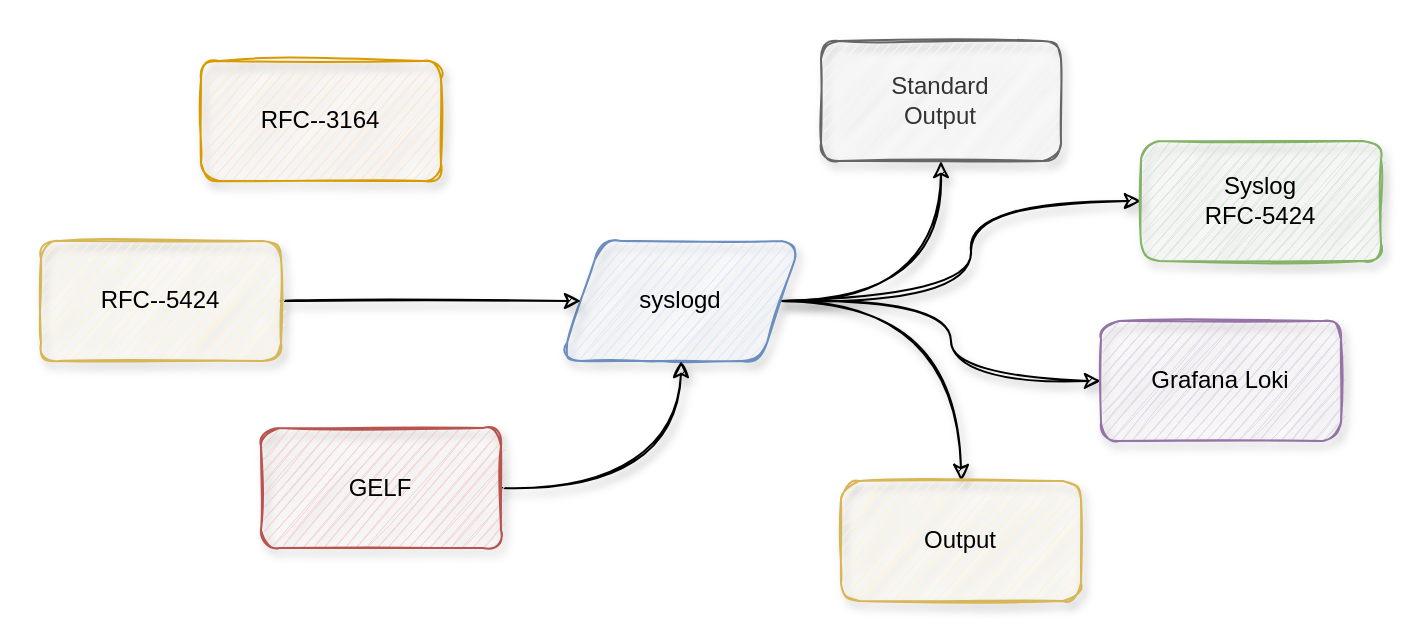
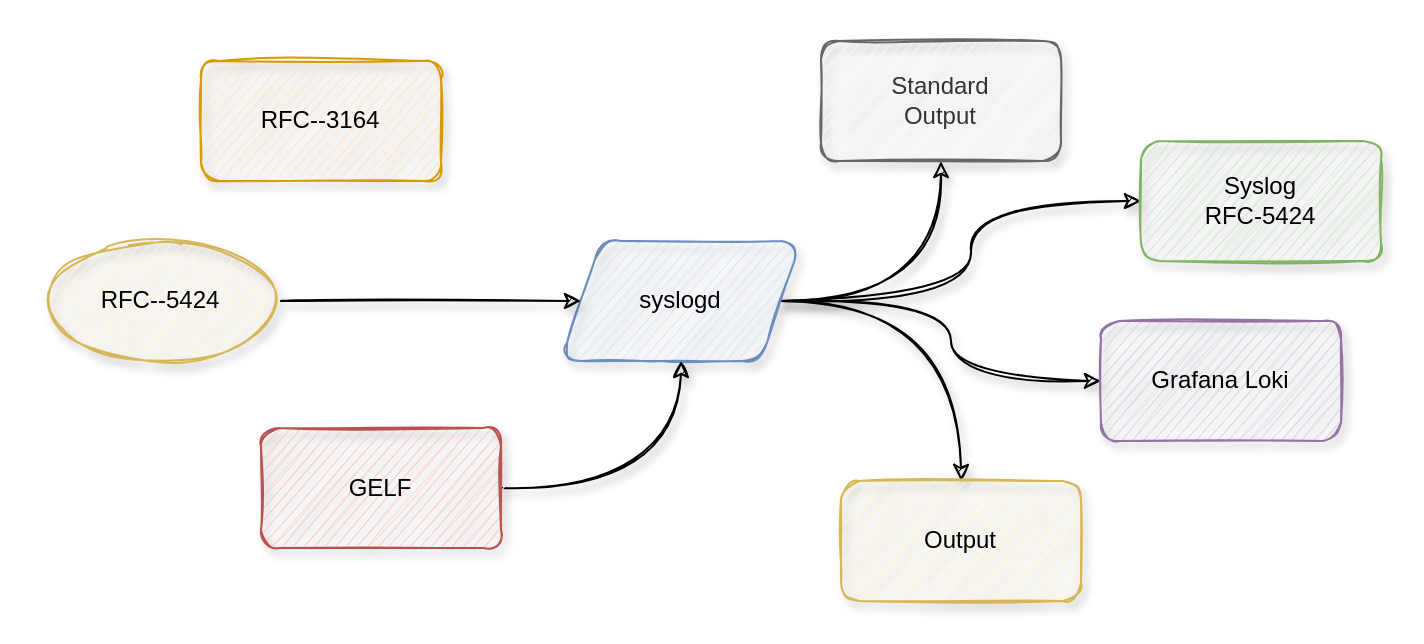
(161, 301) -> (161, 301)
